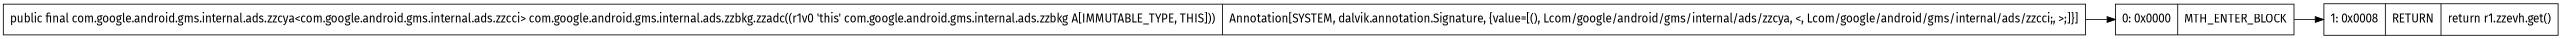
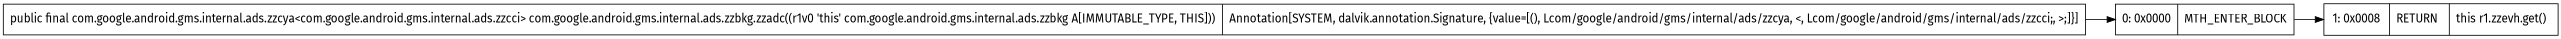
(2500, 19) -> (2501, 19)
